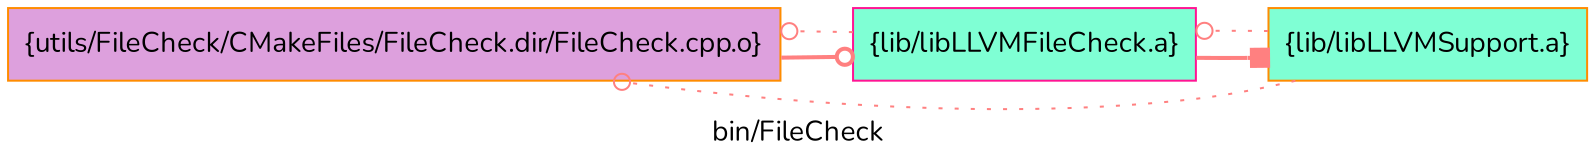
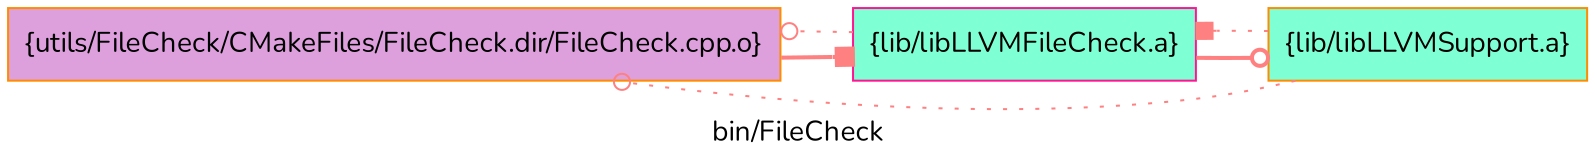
(1240, 31) -> (1243, 31)
(809, 57) -> (807, 57)
(1222, 58) -> (1224, 58)
